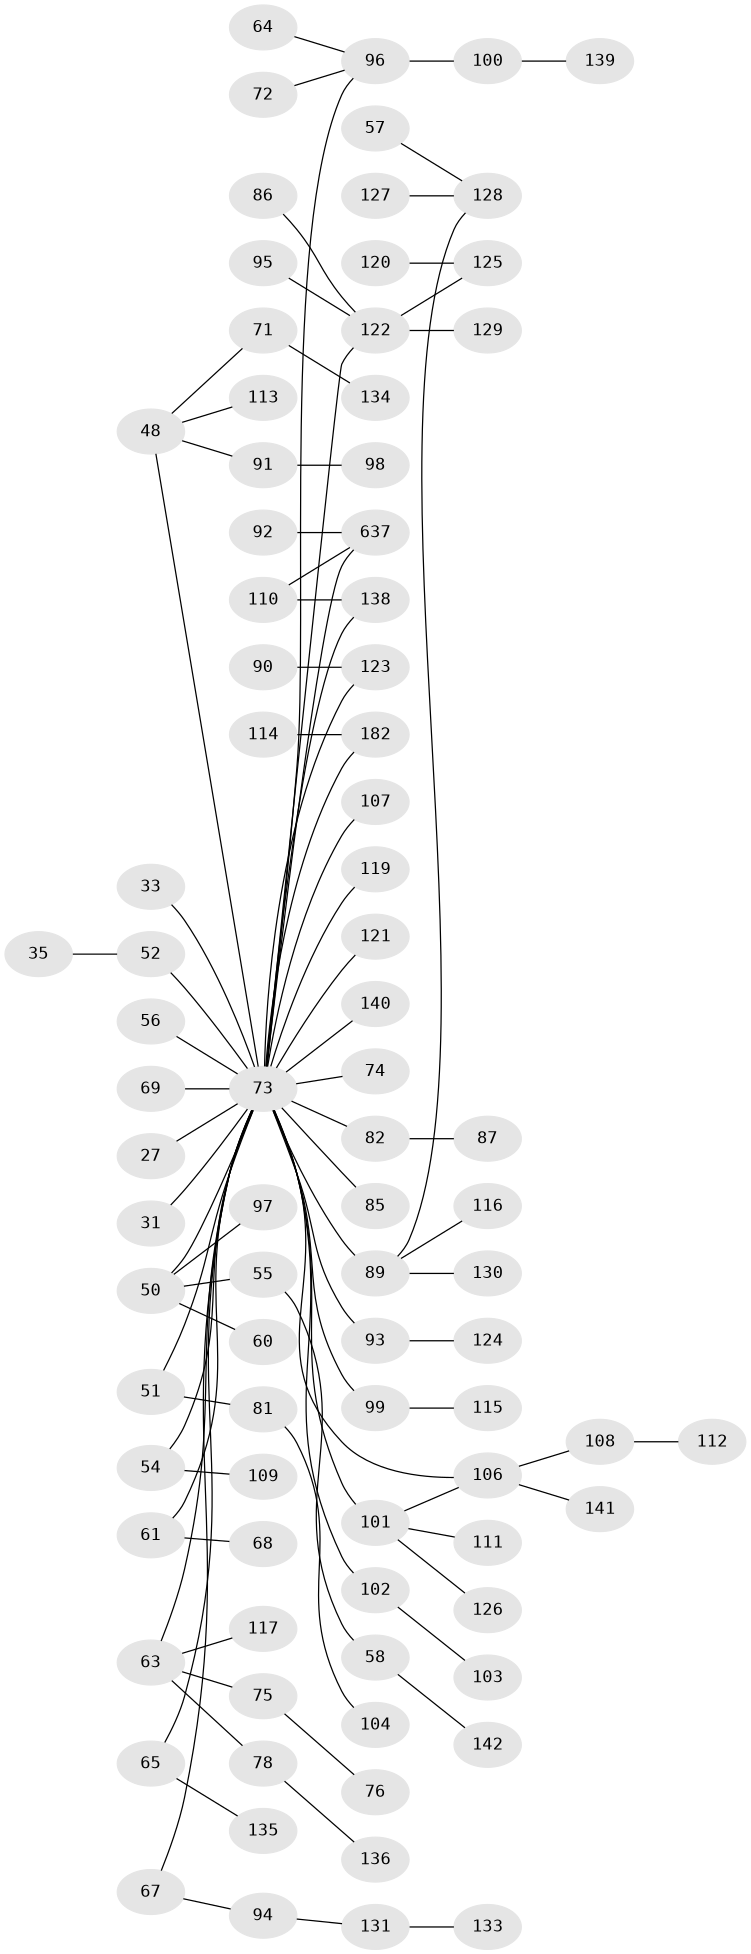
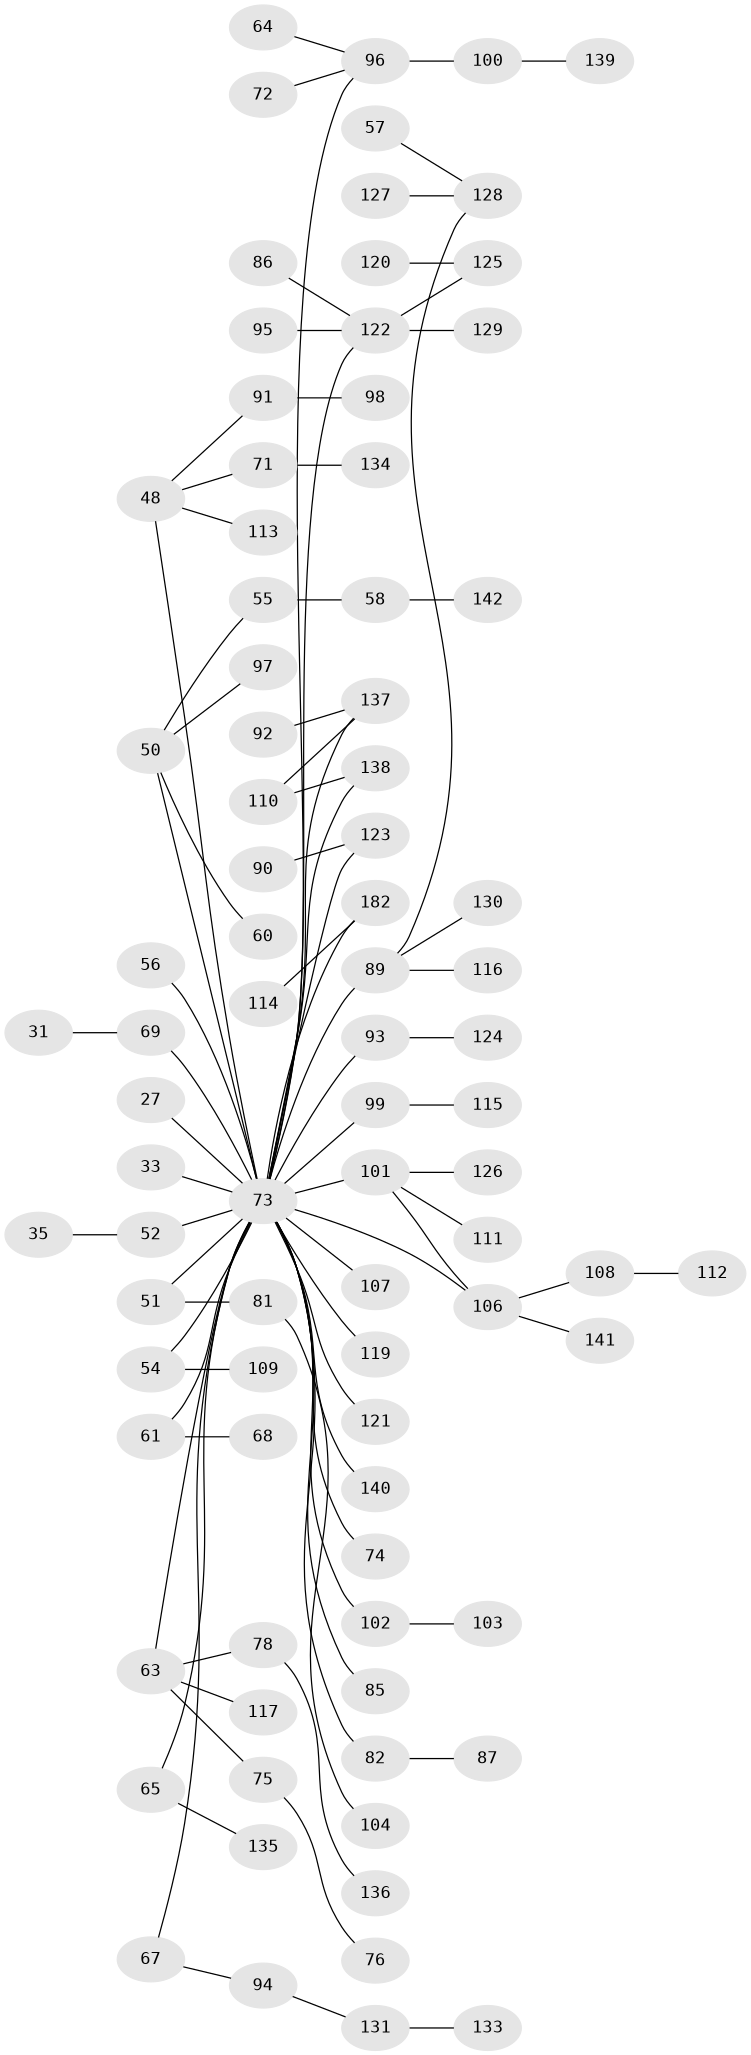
(375, 533) -> (375, 701)
(210, 1158) -> (95, 1033)
